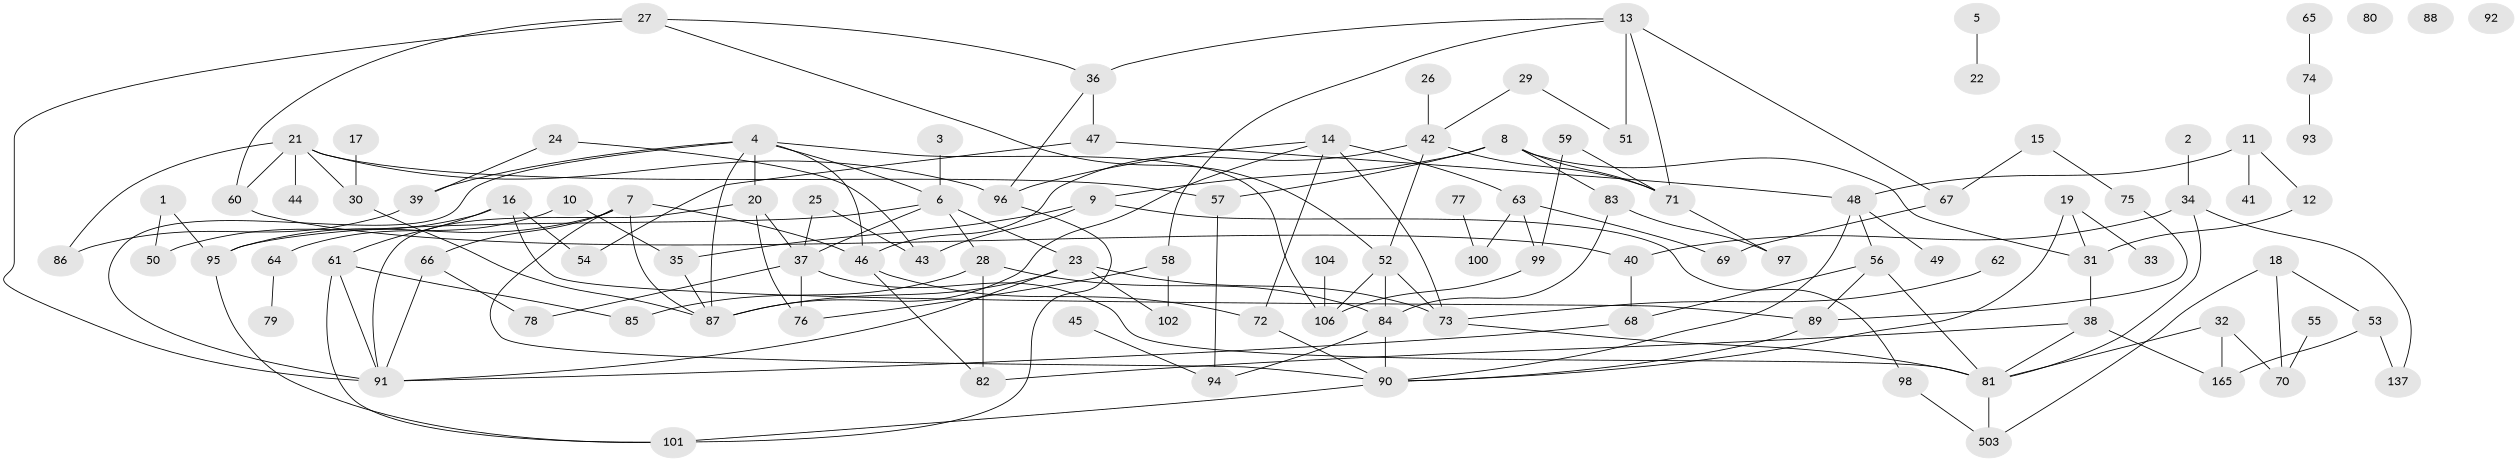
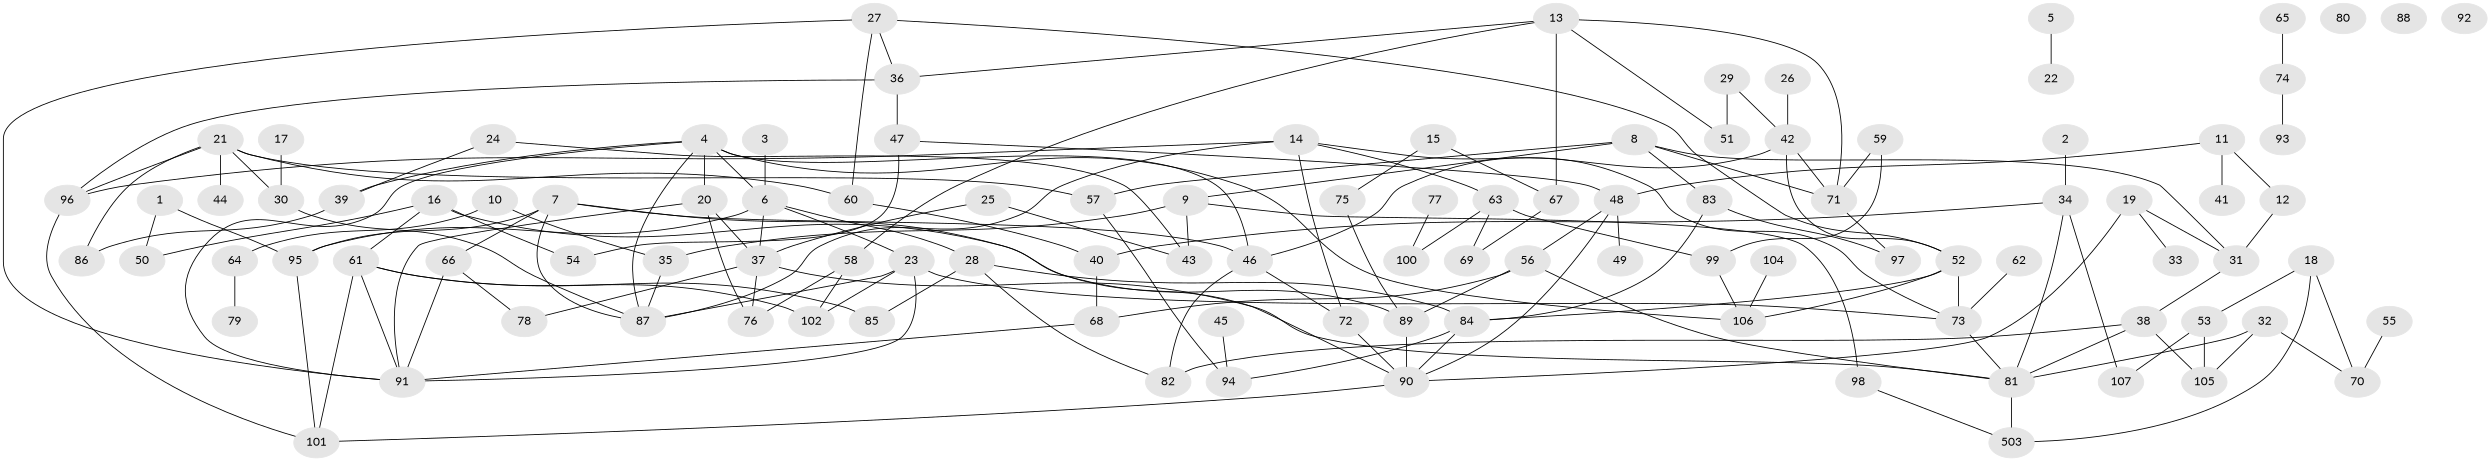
none -> (691, 289)
(2222, 382) -> (2204, 382)
(2398, 382) -> (2121, 382)
